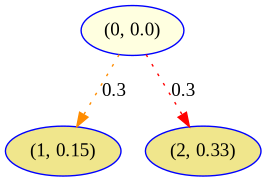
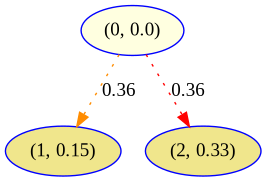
(114, 91) -> (119, 91)
(184, 91) -> (189, 91)
